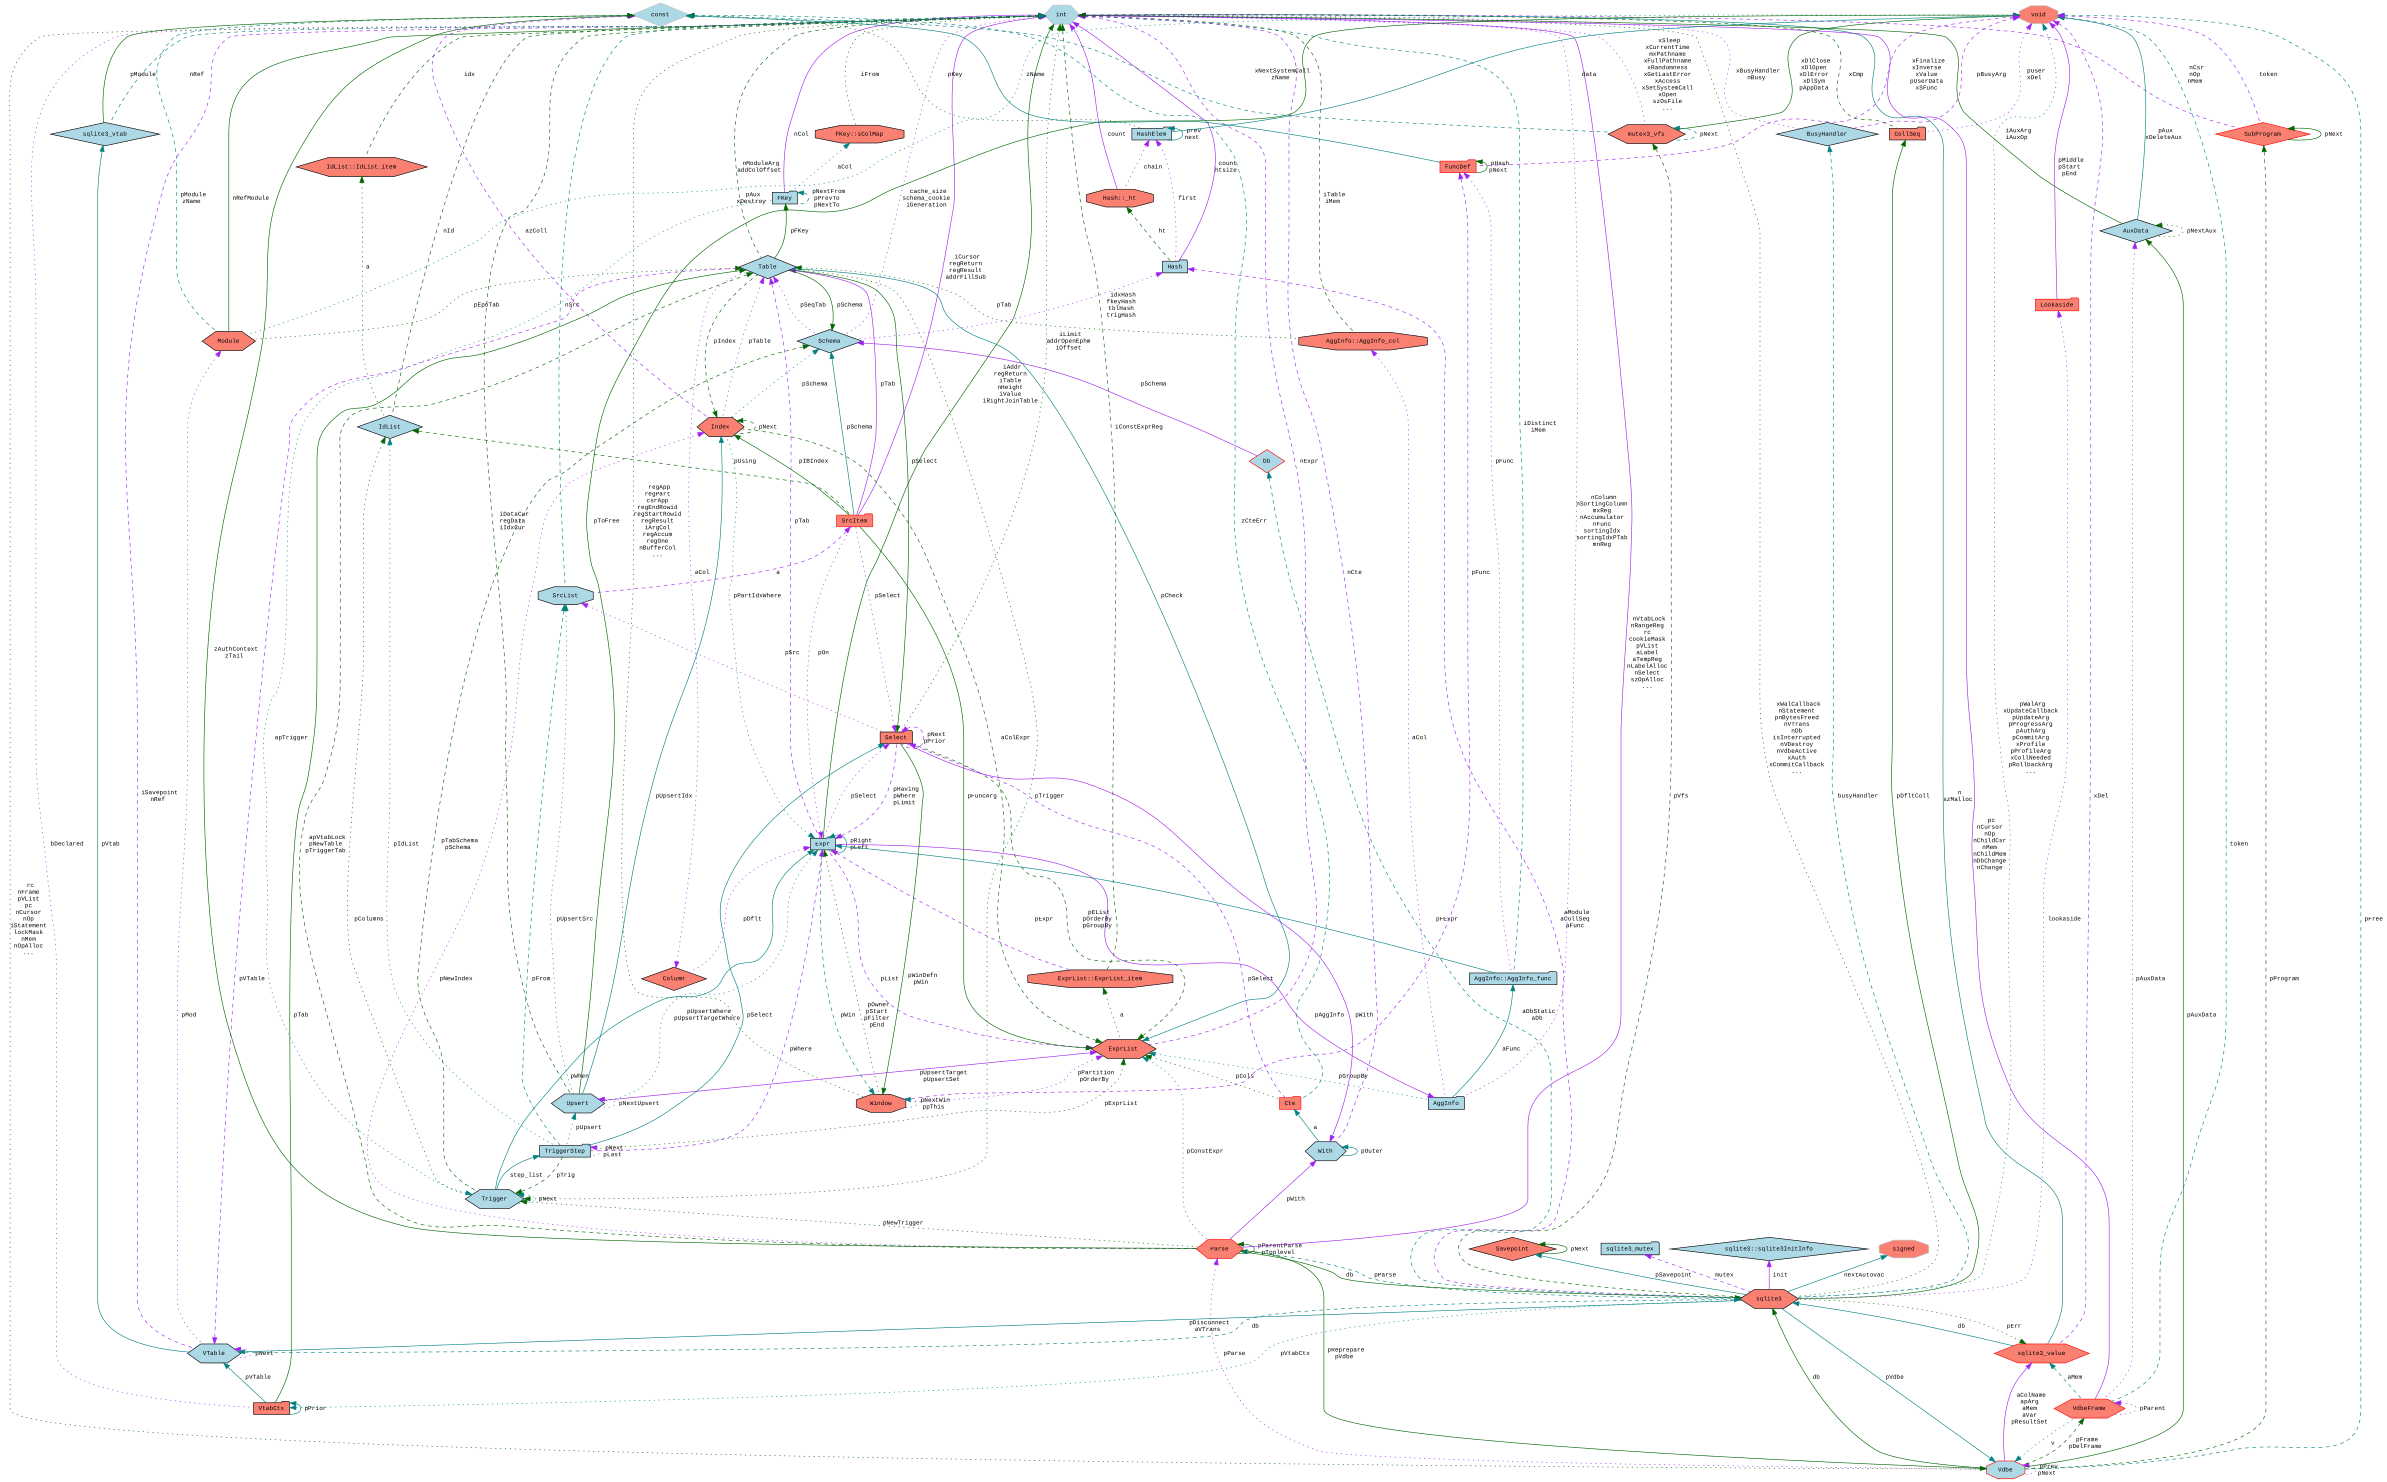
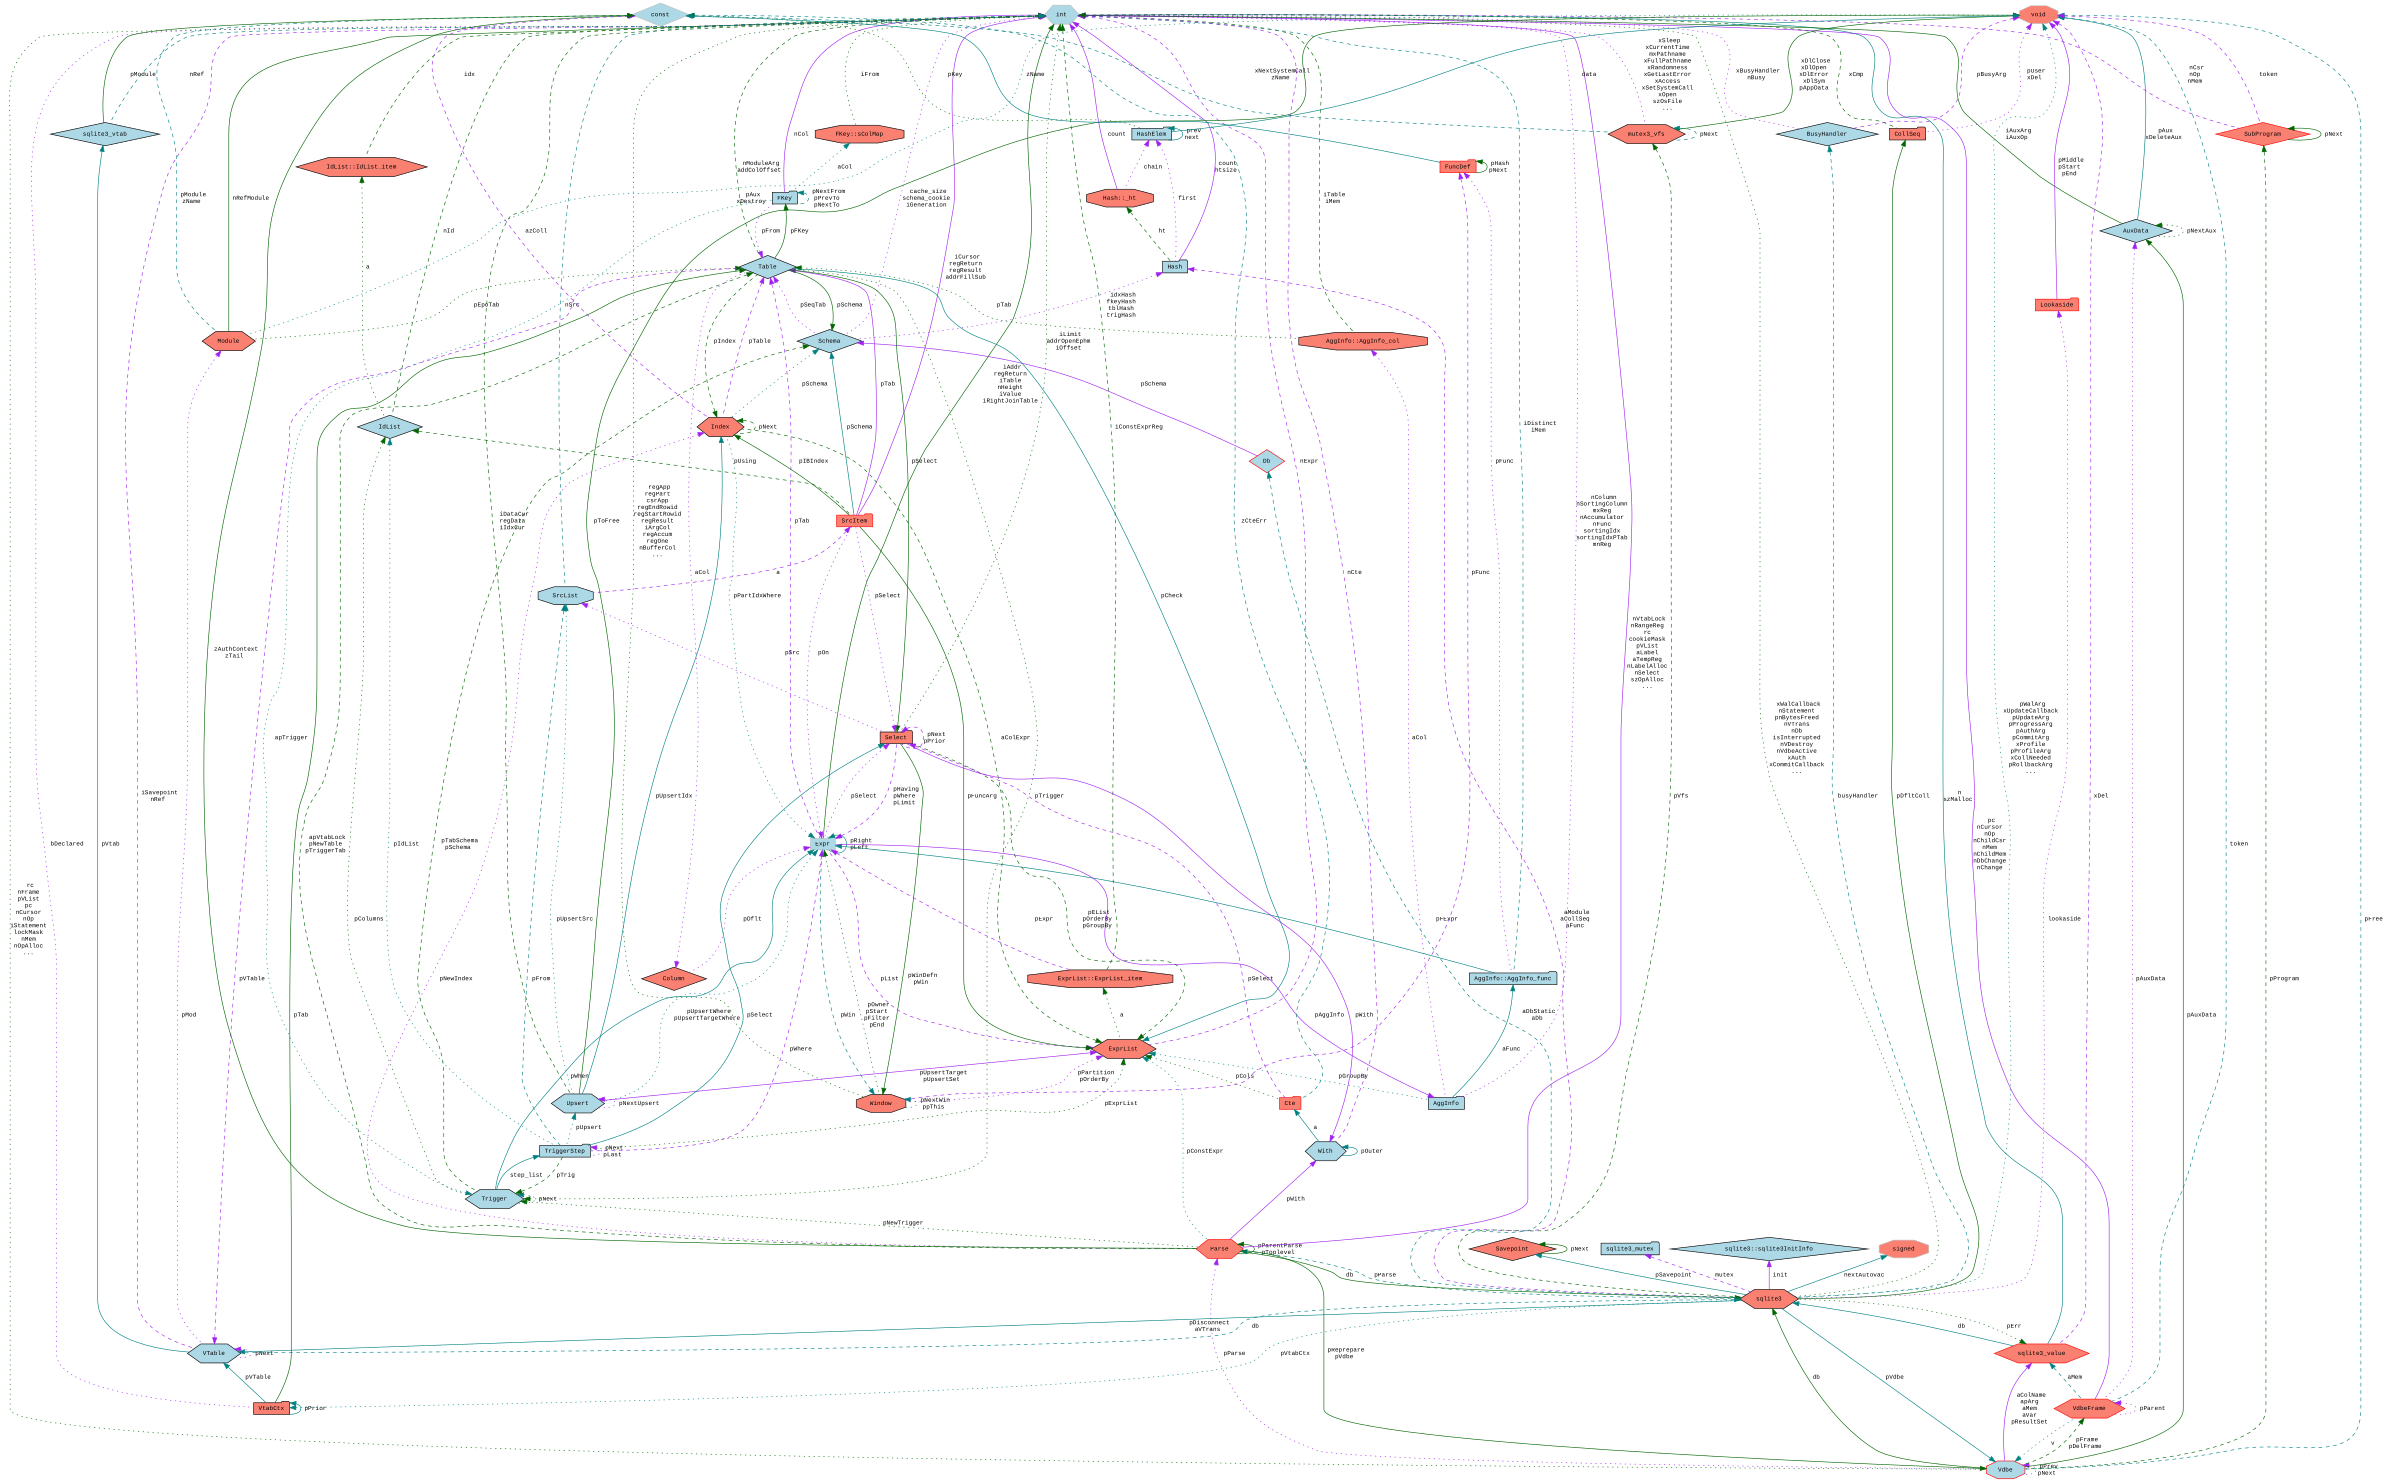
(1782, 120) -> none
none -> (756, 225)
(739, 349) -> (739, 349)
(823, 844) -> (823, 844)
